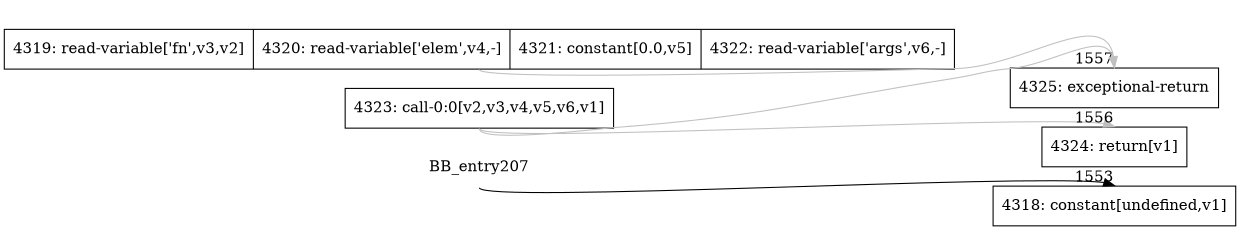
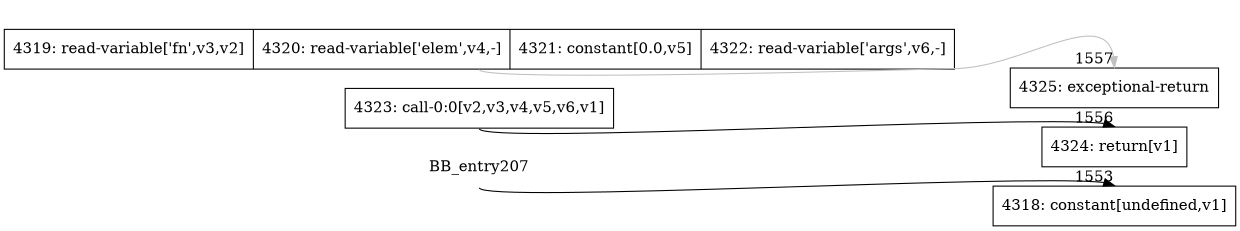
(800, 105) -> none
(791, 128) -> (791, 128)
